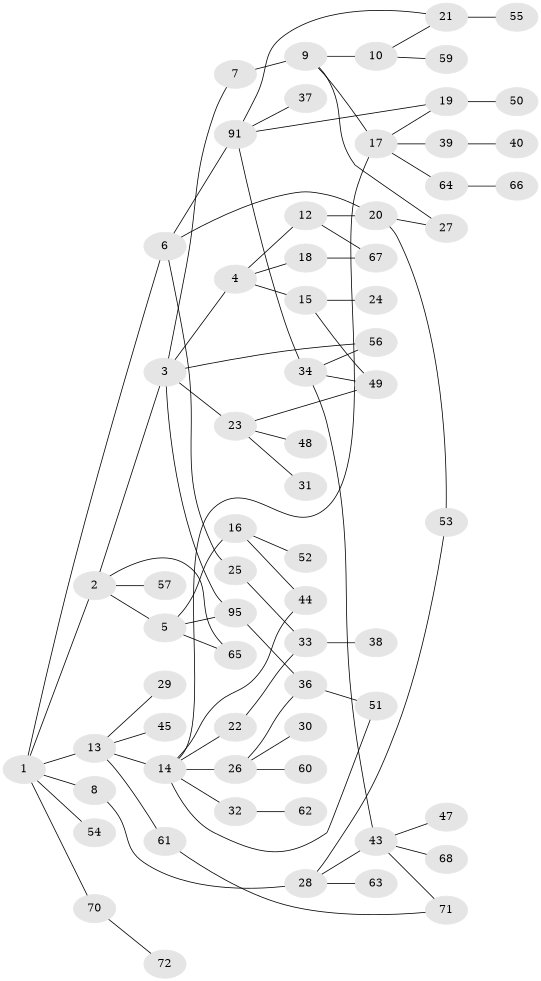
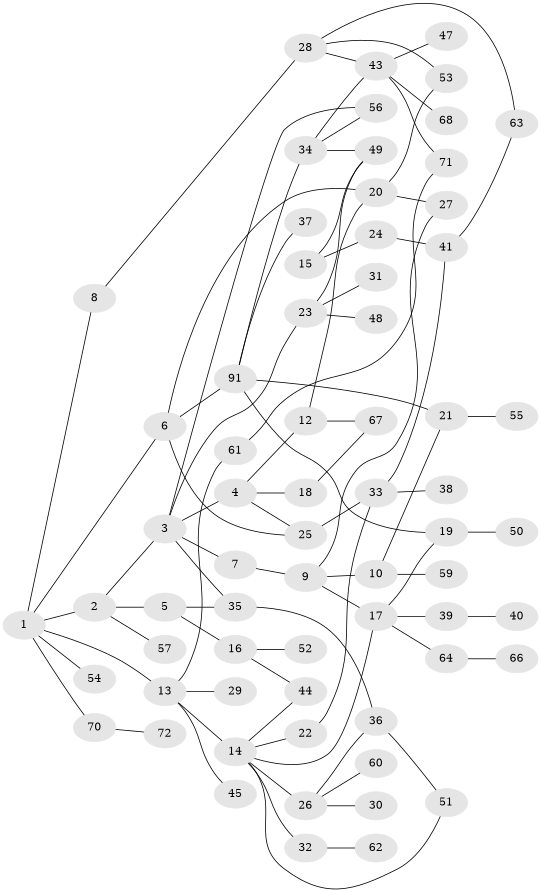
none -> (446, 248)
(270, 290) -> (271, 514)
(235, 613) -> (235, 607)
(235, 655) -> none
